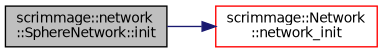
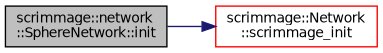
(296, 26) -> (296, 26)
